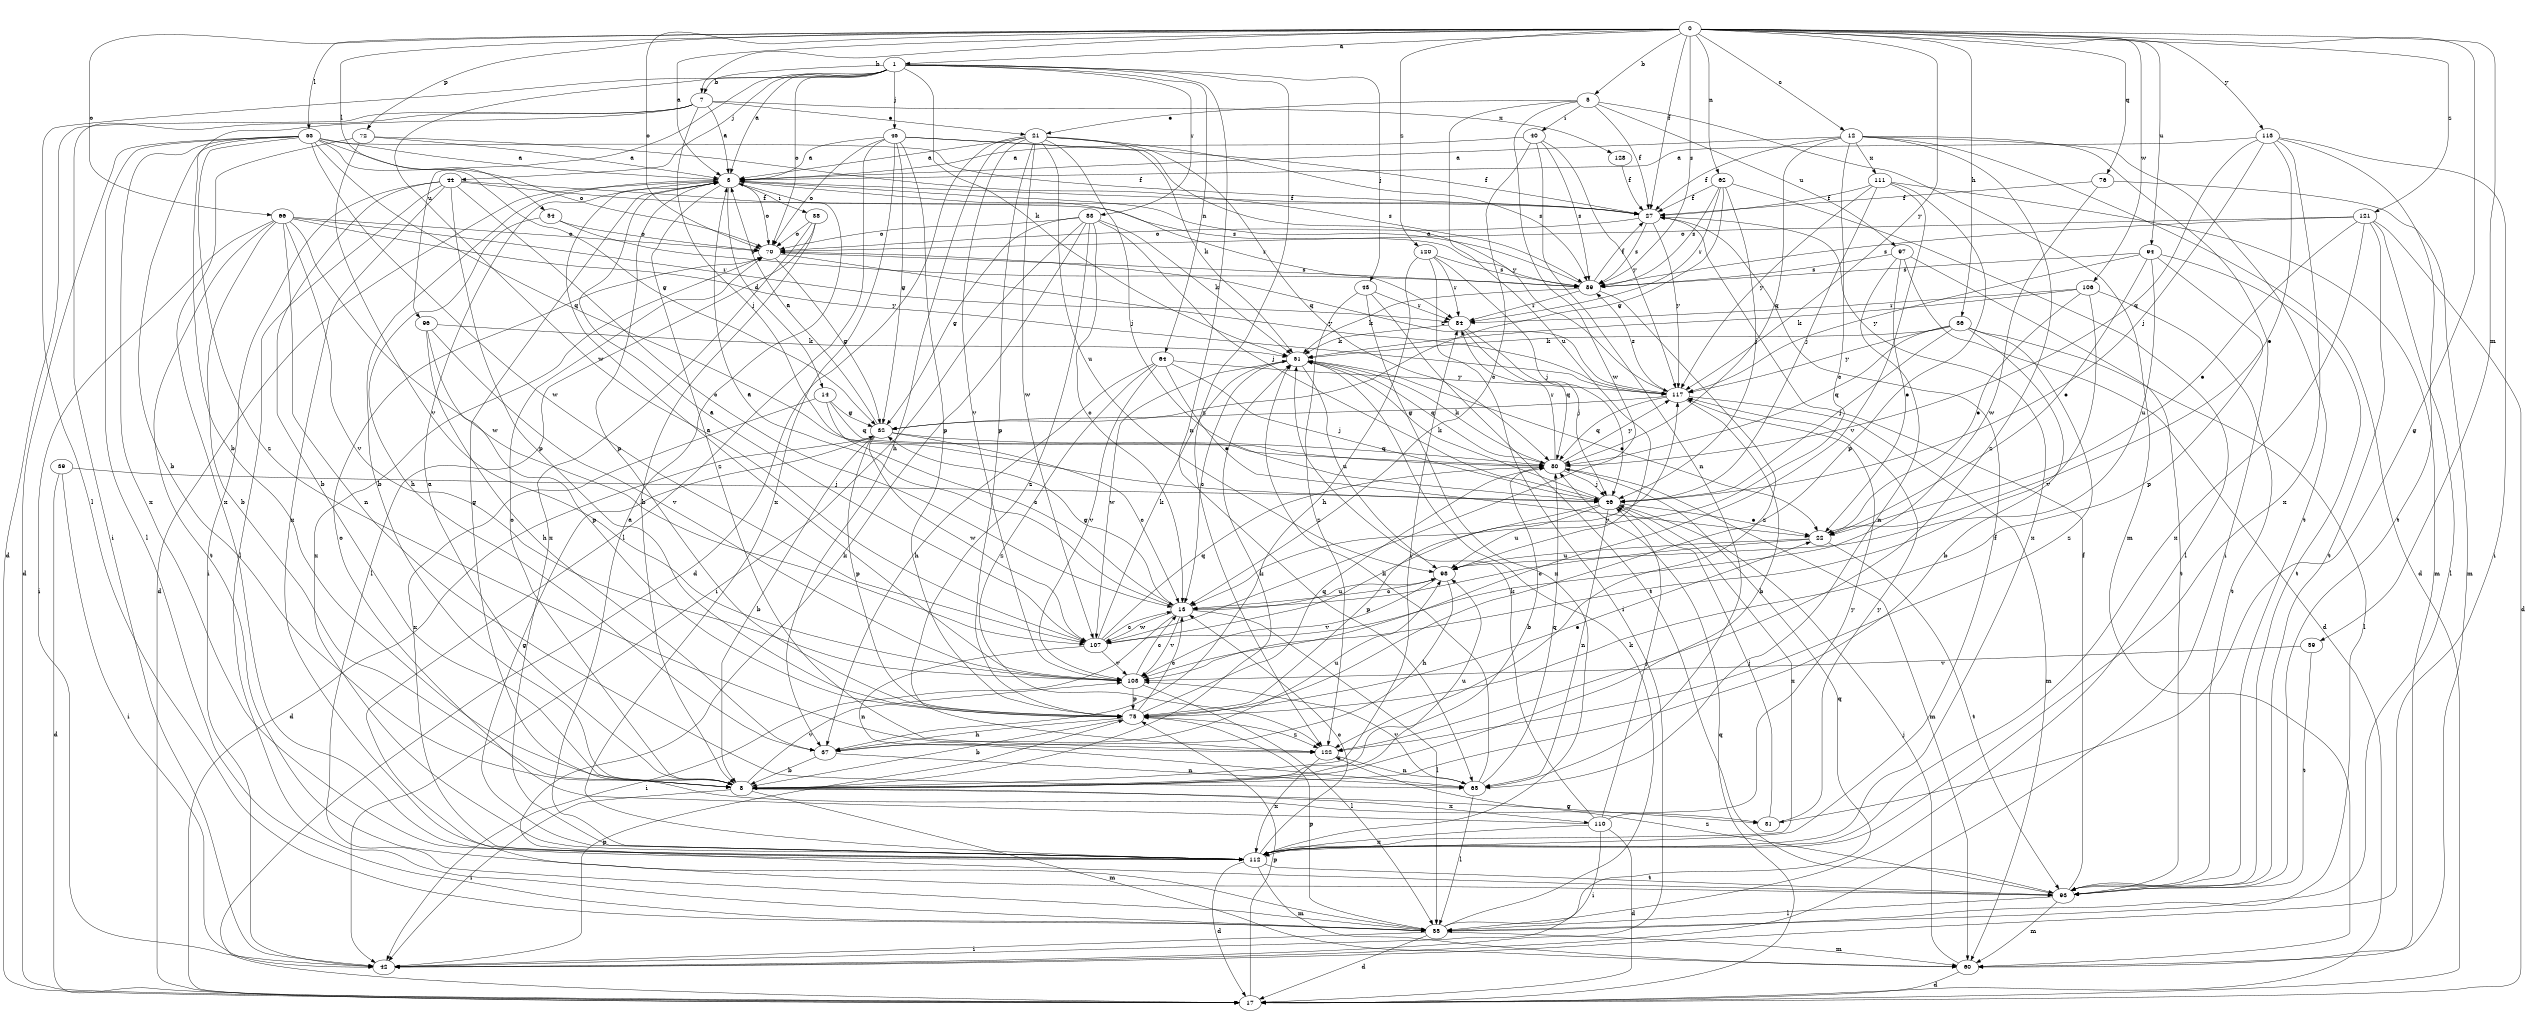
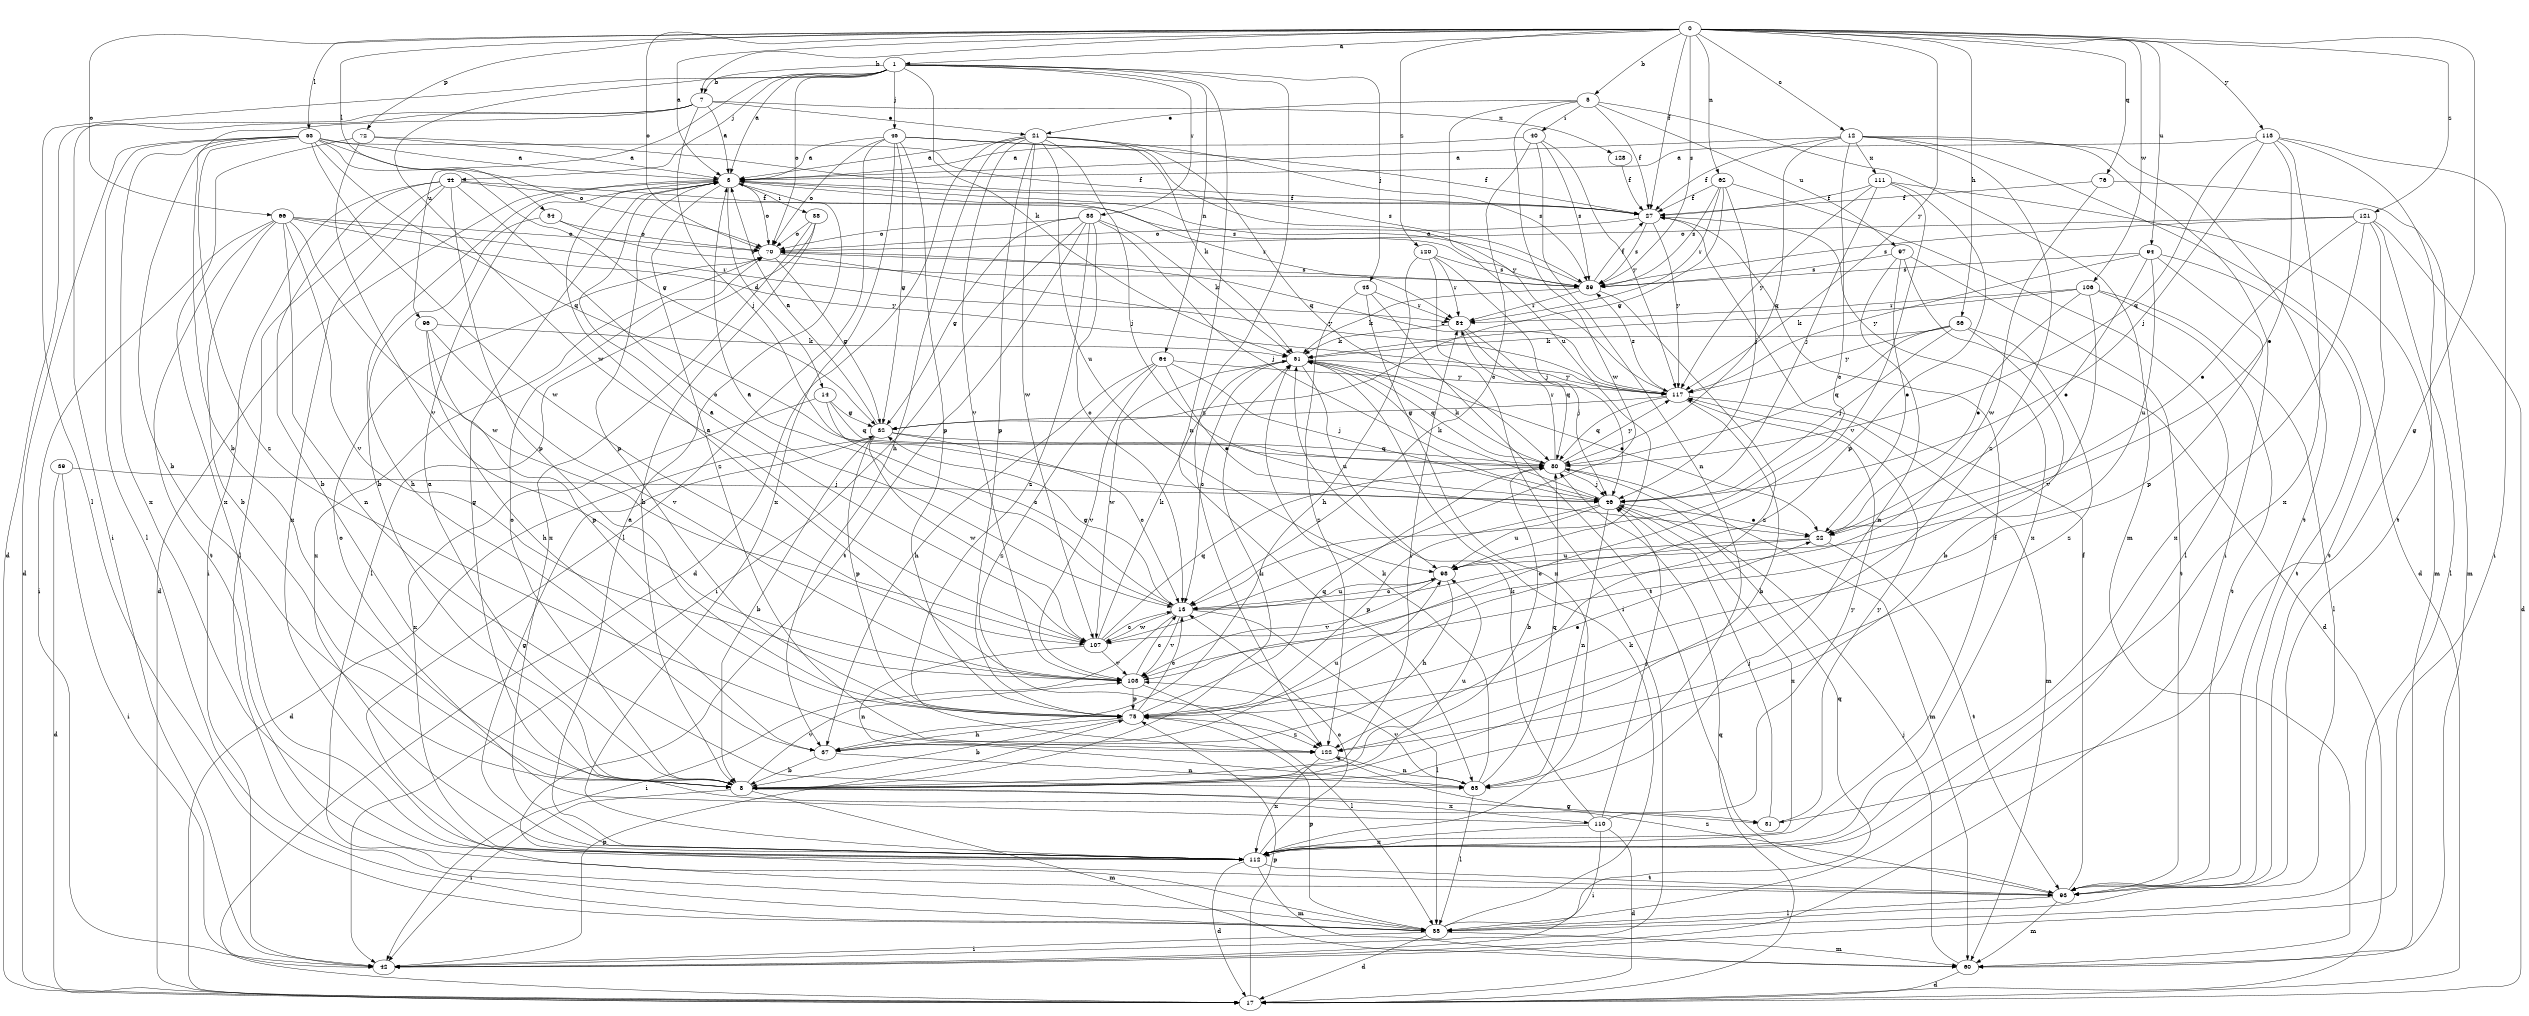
(1423, 554) -> (1477, 367)
(845, 556) -> (845, 556)
(2312, 645) -> none
(2322, 877) -> (2271, 886)
